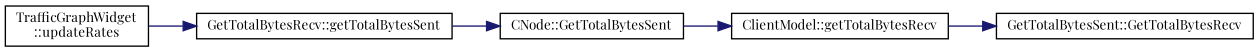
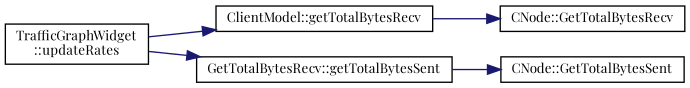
(701, 26) -> (176, 34)
(1125, 26) -> (593, 19)
